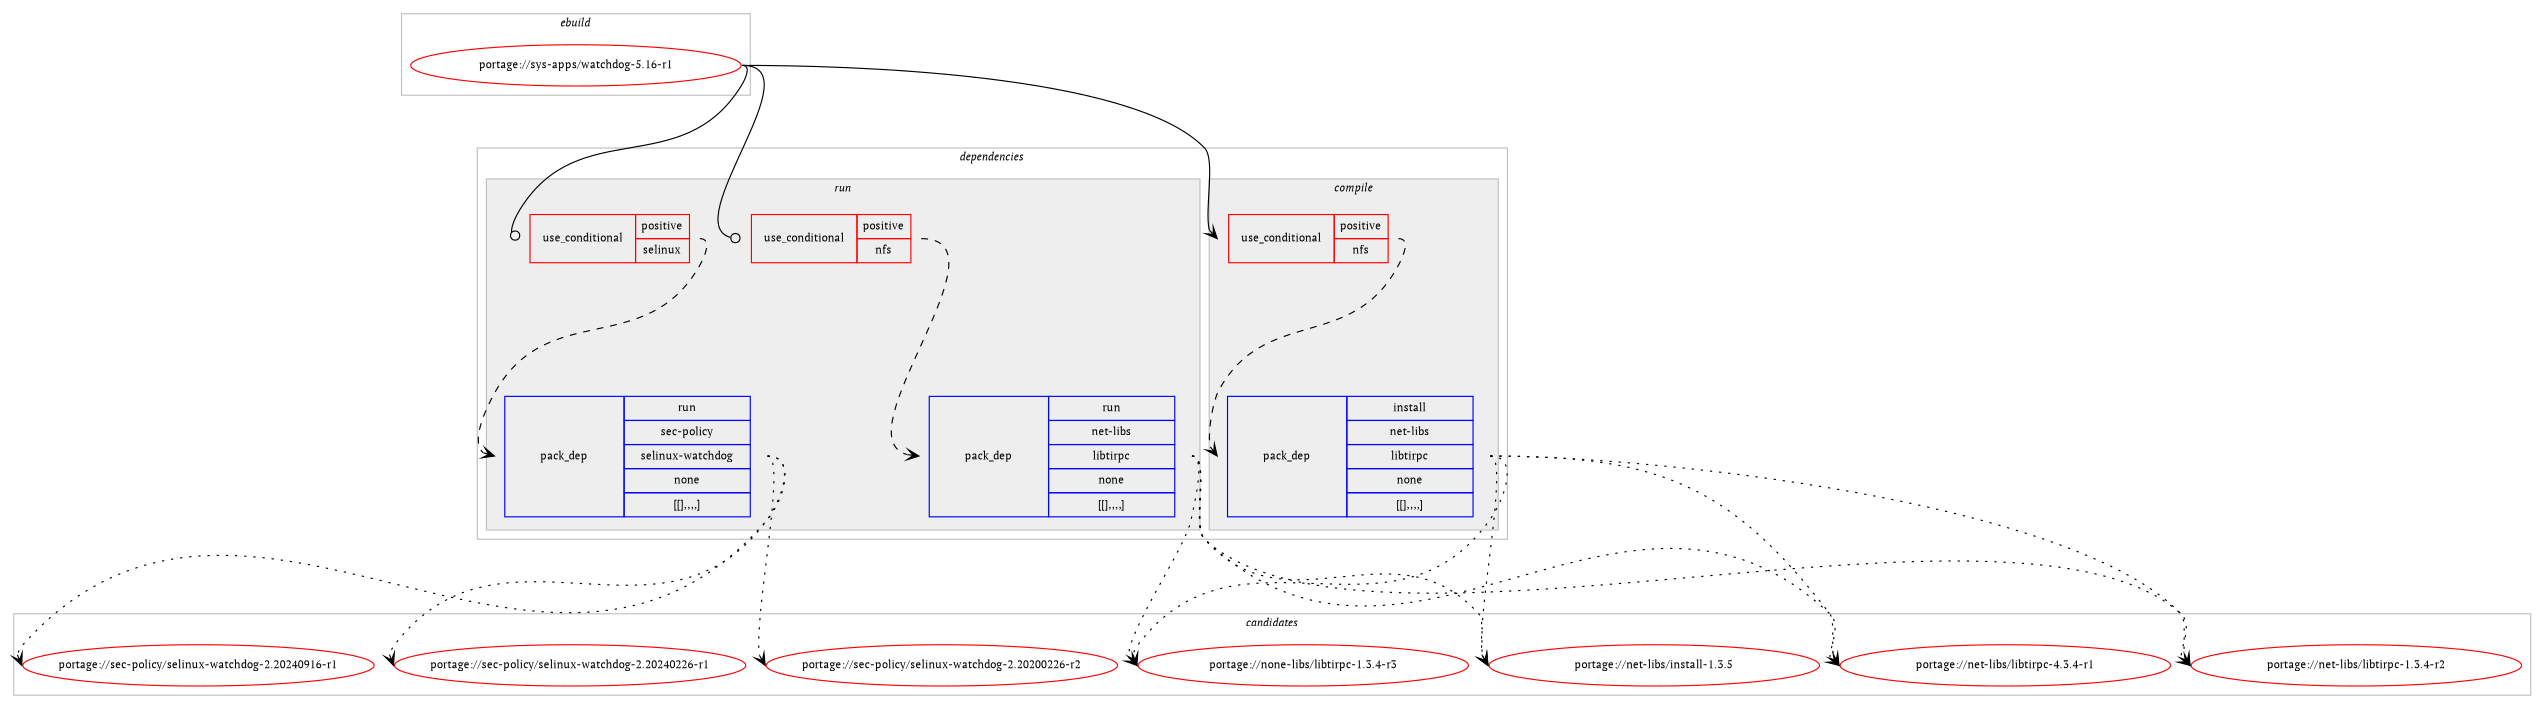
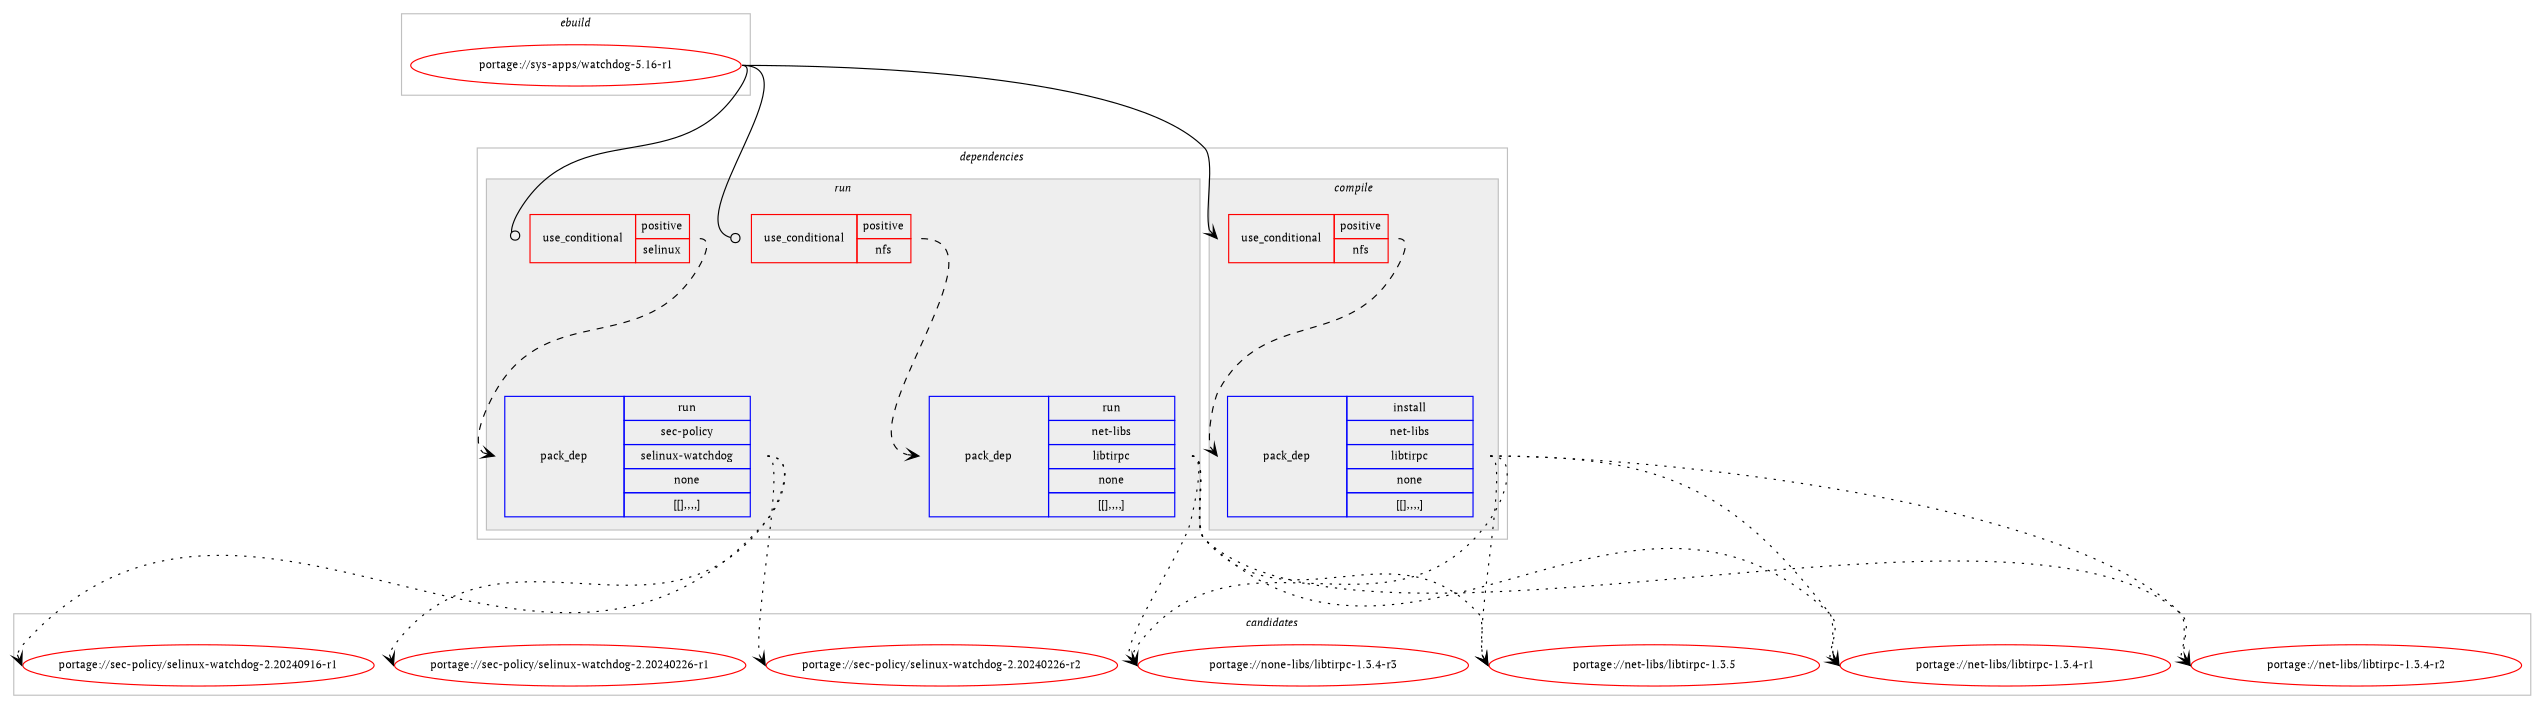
(942, 665) -> (942, 665)
(1654, 665) -> (1654, 665)
(2005, 665) -> (2005, 665)
